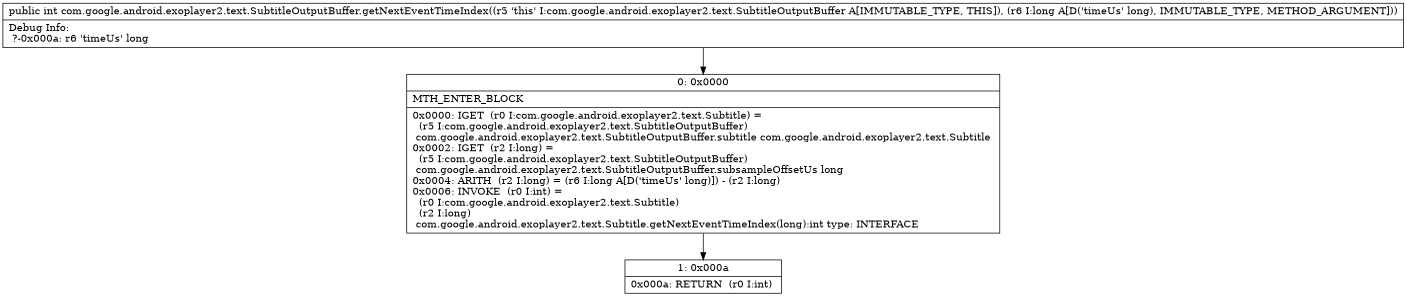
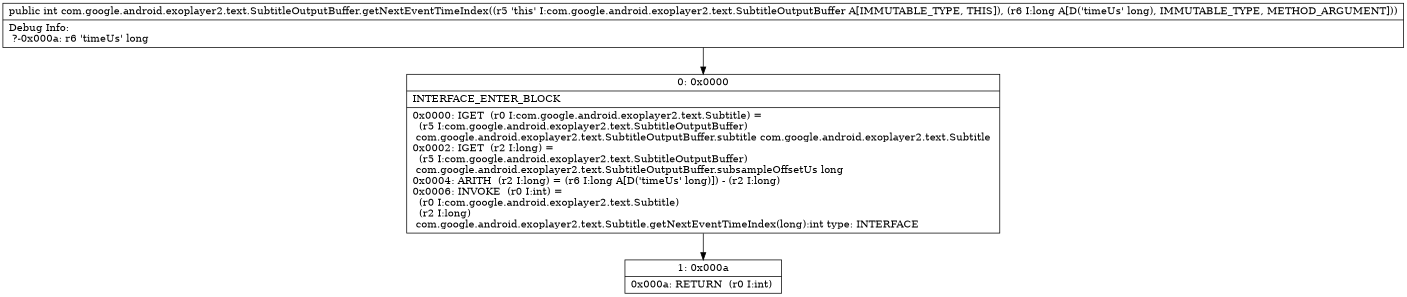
(468, 99) -> (487, 99)
